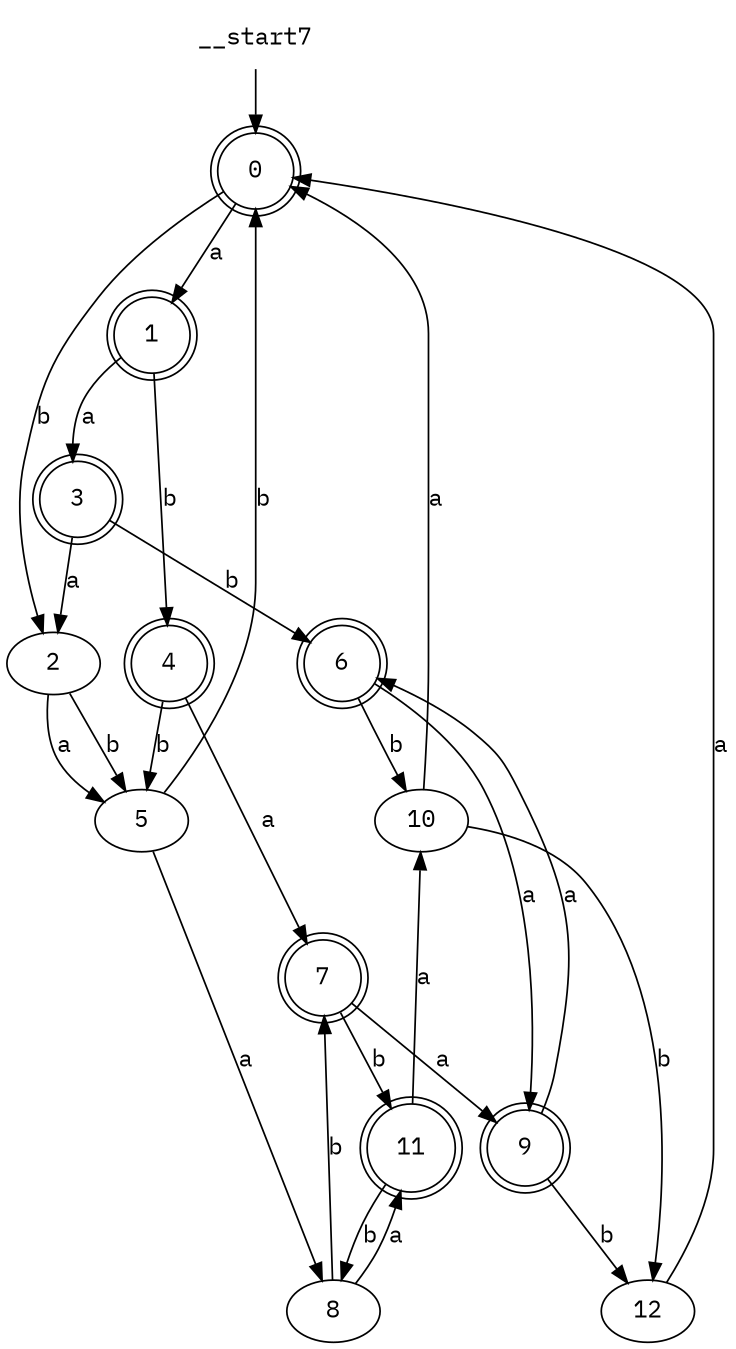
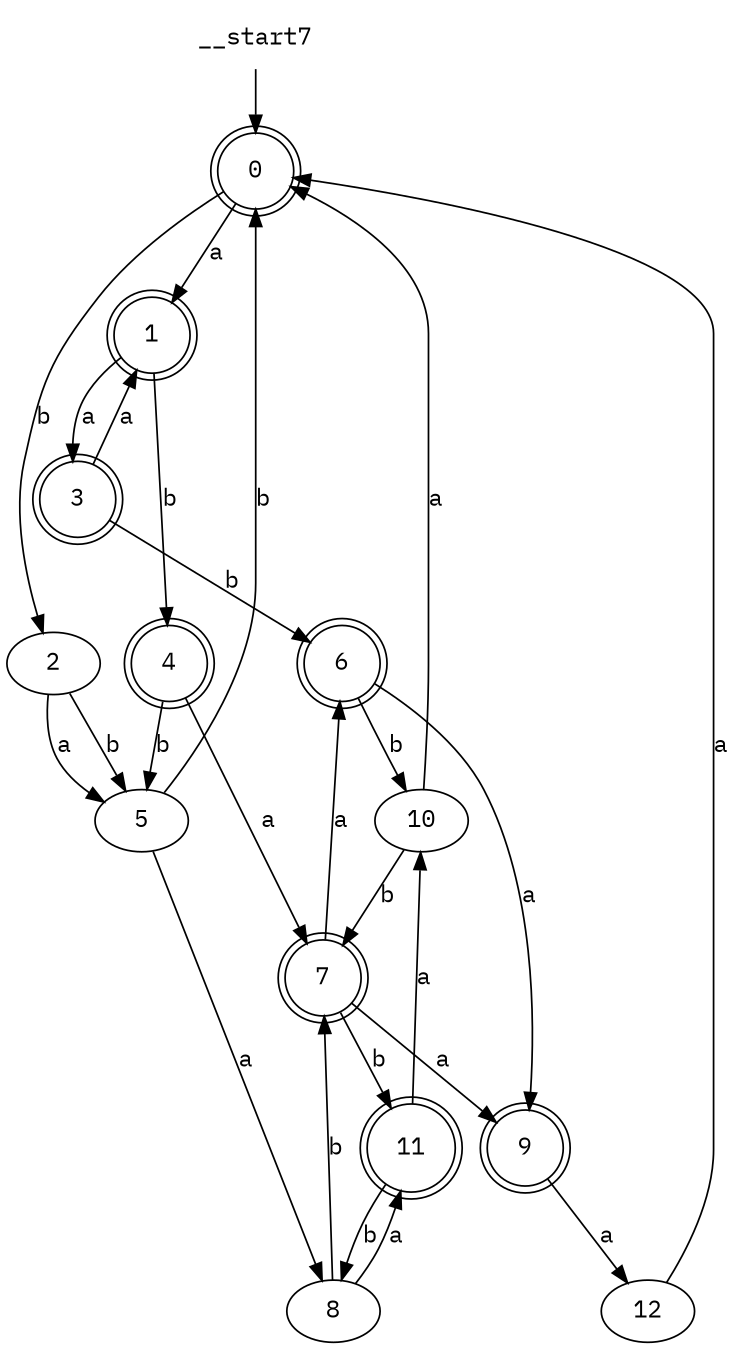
(66, 576) -> (111, 425)
(556, 879) -> (332, 829)
(642, 1000) -> (378, 890)
(607, 1236) -> (607, 1236)
